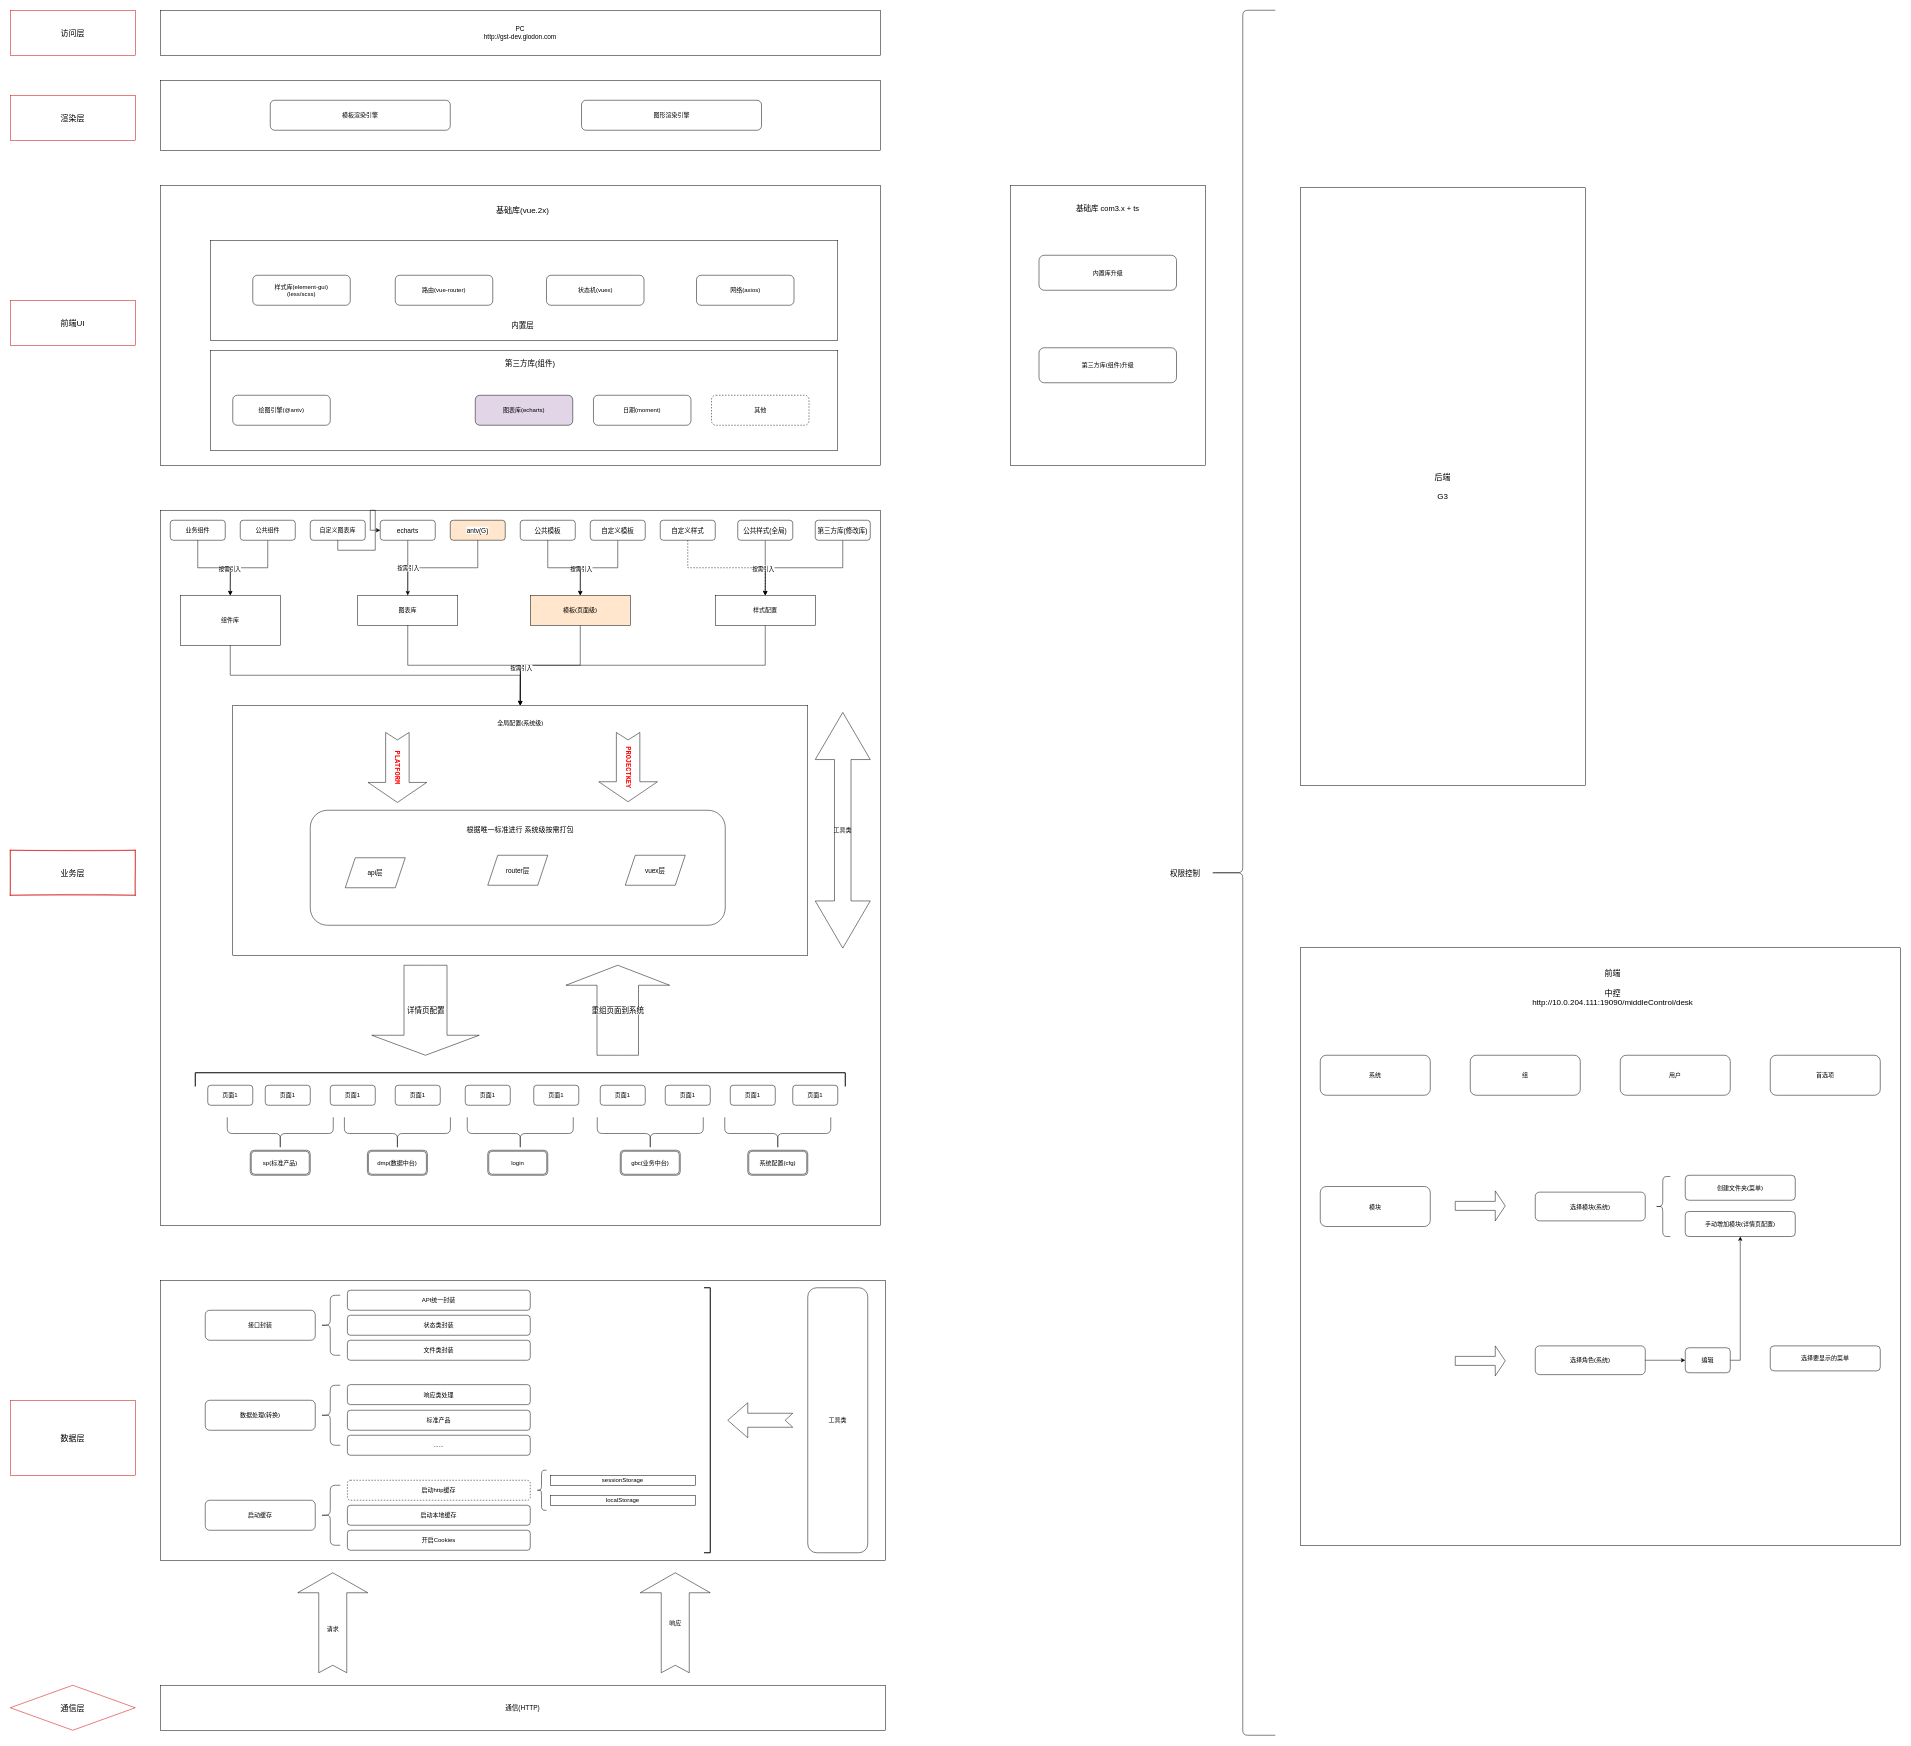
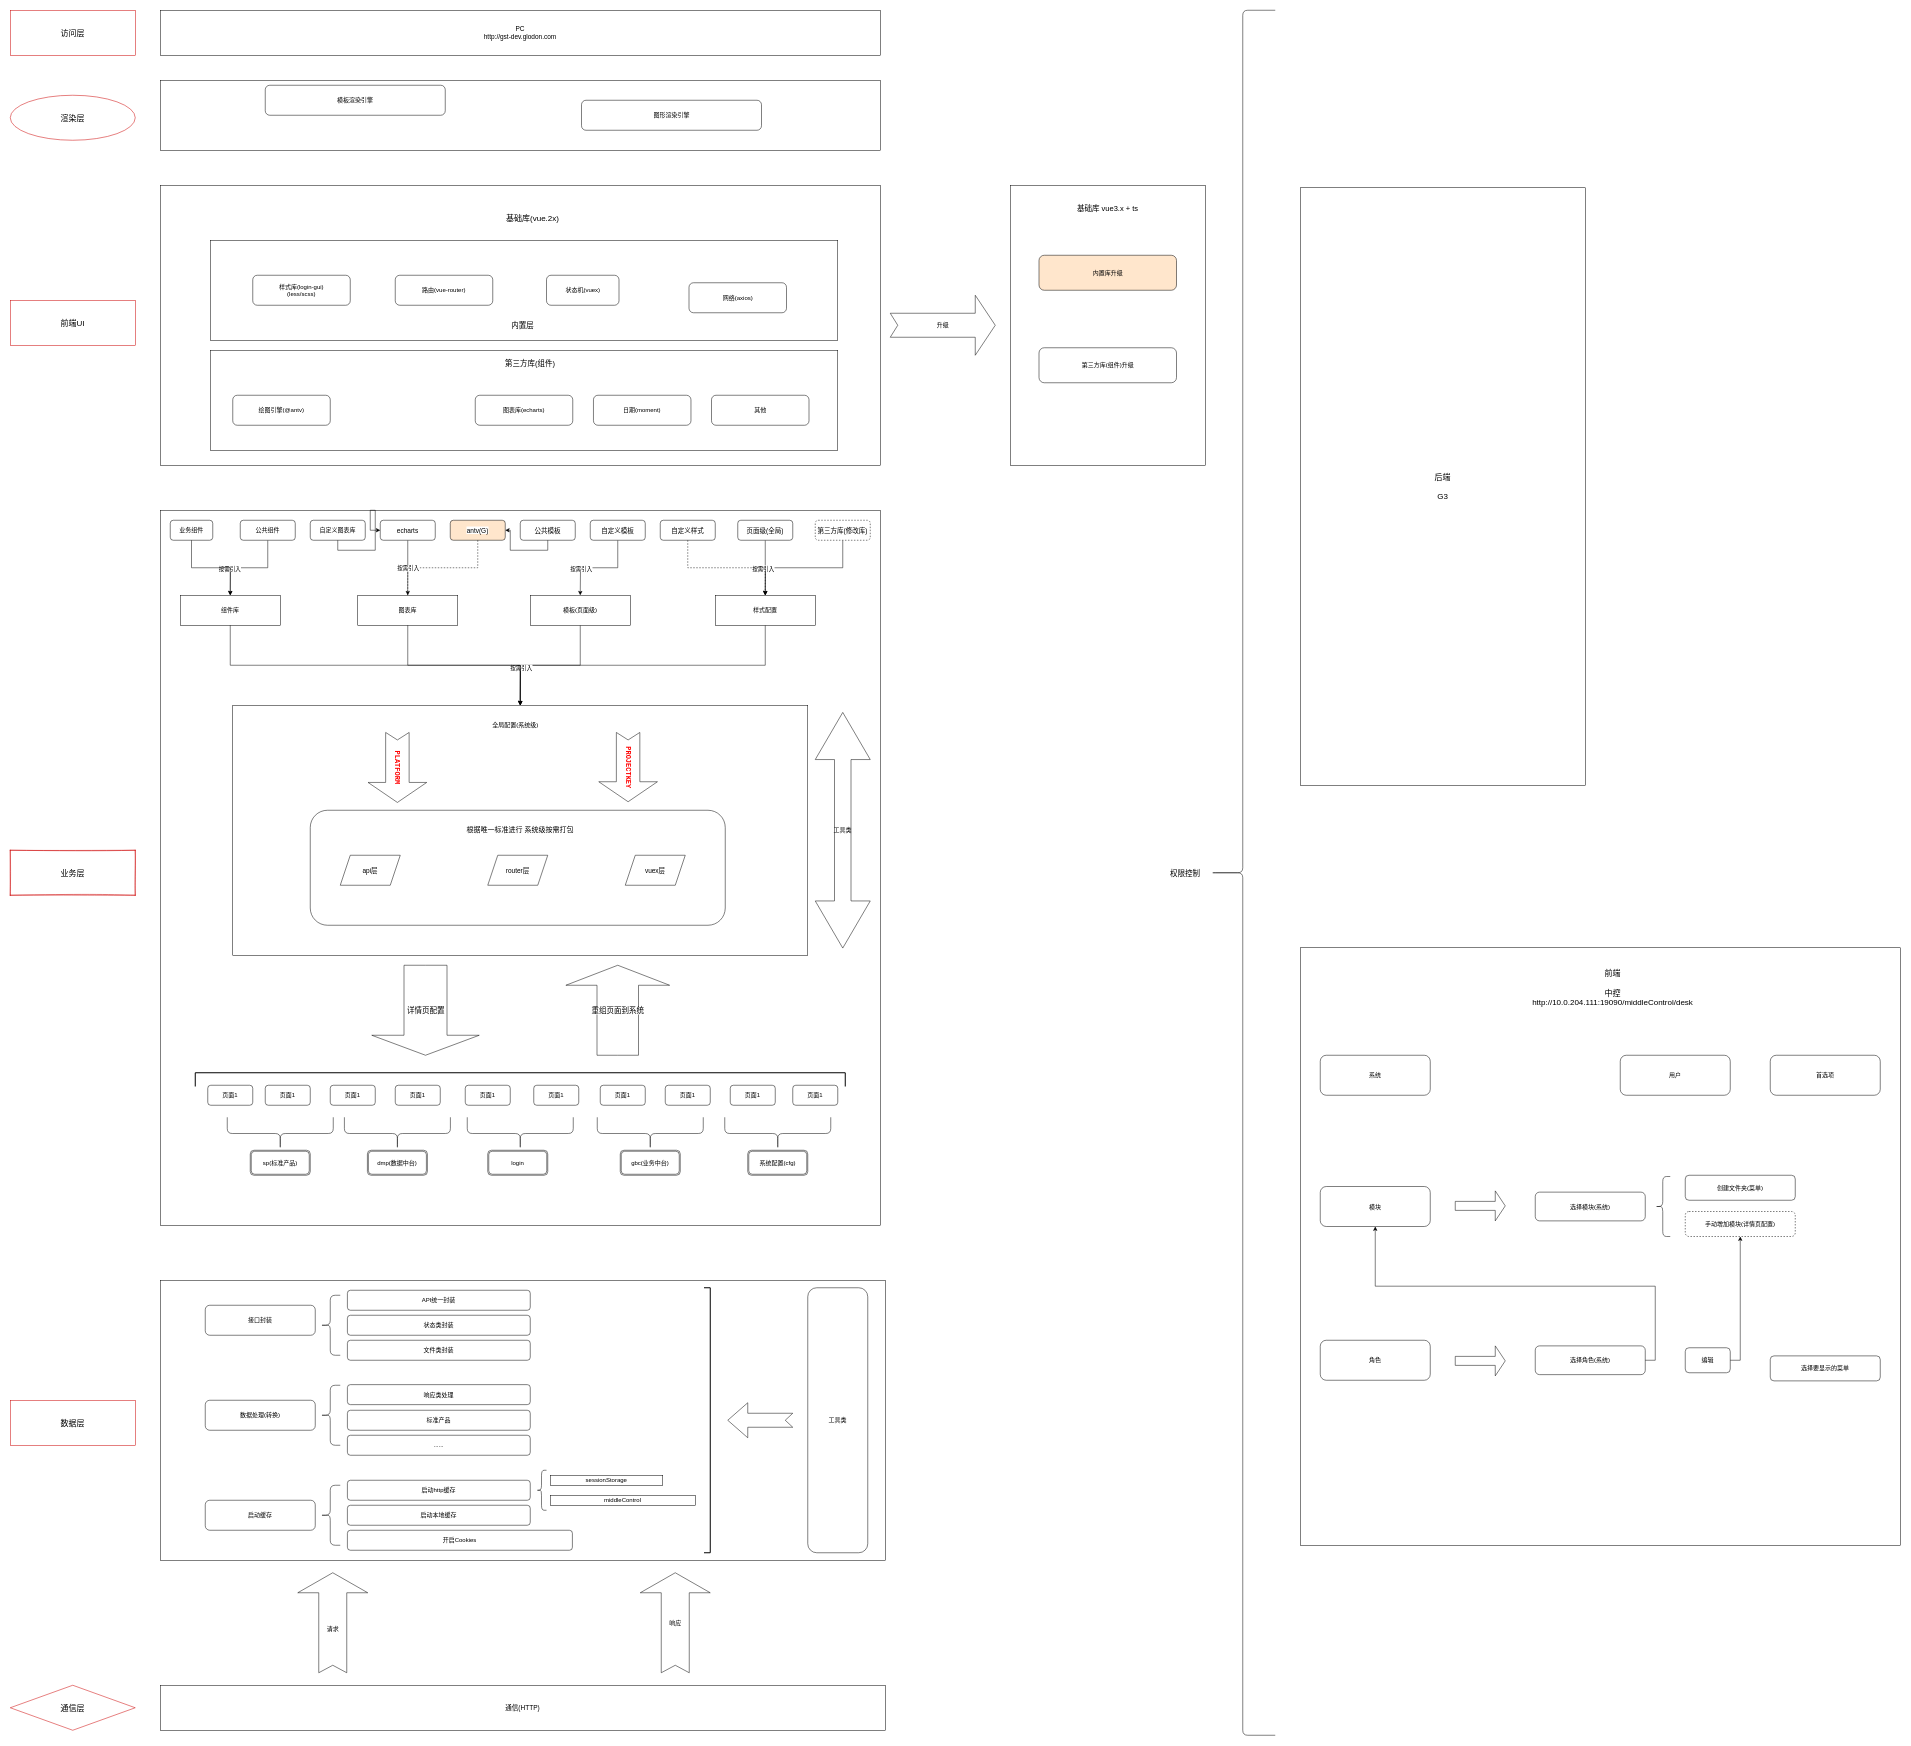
(360, 115) -> (355, 100)
(73, 118) -> (73, 118)
(1108, 208) -> (1108, 208)
(523, 210) -> (533, 218)
(1108, 273) -> (1108, 273)
(302, 290) -> (302, 290)
(595, 290) -> (583, 290)
(745, 290) -> (738, 298)
none -> (943, 325)
(524, 410) -> (524, 410)
(760, 410) -> (760, 410)
(198, 530) -> (192, 530)
(765, 530) -> (765, 530)
(843, 530) -> (843, 530)
(462, 568) -> (462, 568)
(553, 568) -> (510, 531)
(580, 610) -> (580, 610)
(230, 620) -> (230, 610)
(520, 723) -> (515, 725)
(375, 873) -> (370, 870)
(1525, 1075) -> none
(1740, 1224) -> (1740, 1224)
(260, 1325) -> (260, 1320)
(1825, 1358) -> (1825, 1368)
none -> (1375, 1360)
(1680, 1360) -> (1375, 1231)
(73, 1438) -> (73, 1423)
(623, 1480) -> (607, 1480)
(439, 1490) -> (439, 1490)
(623, 1500) -> (623, 1500)
(439, 1540) -> (460, 1540)
